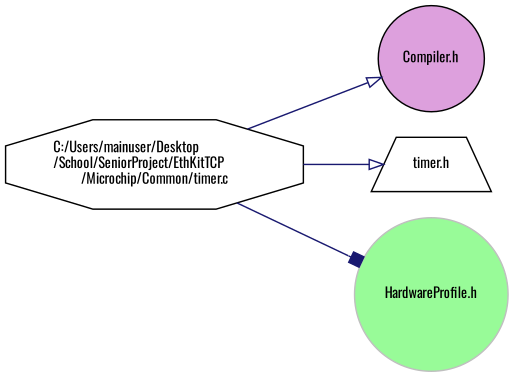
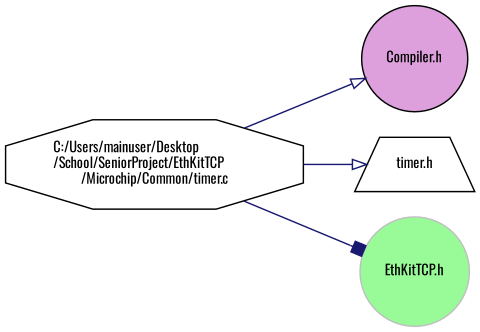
(431, 294) -> (415, 272)
